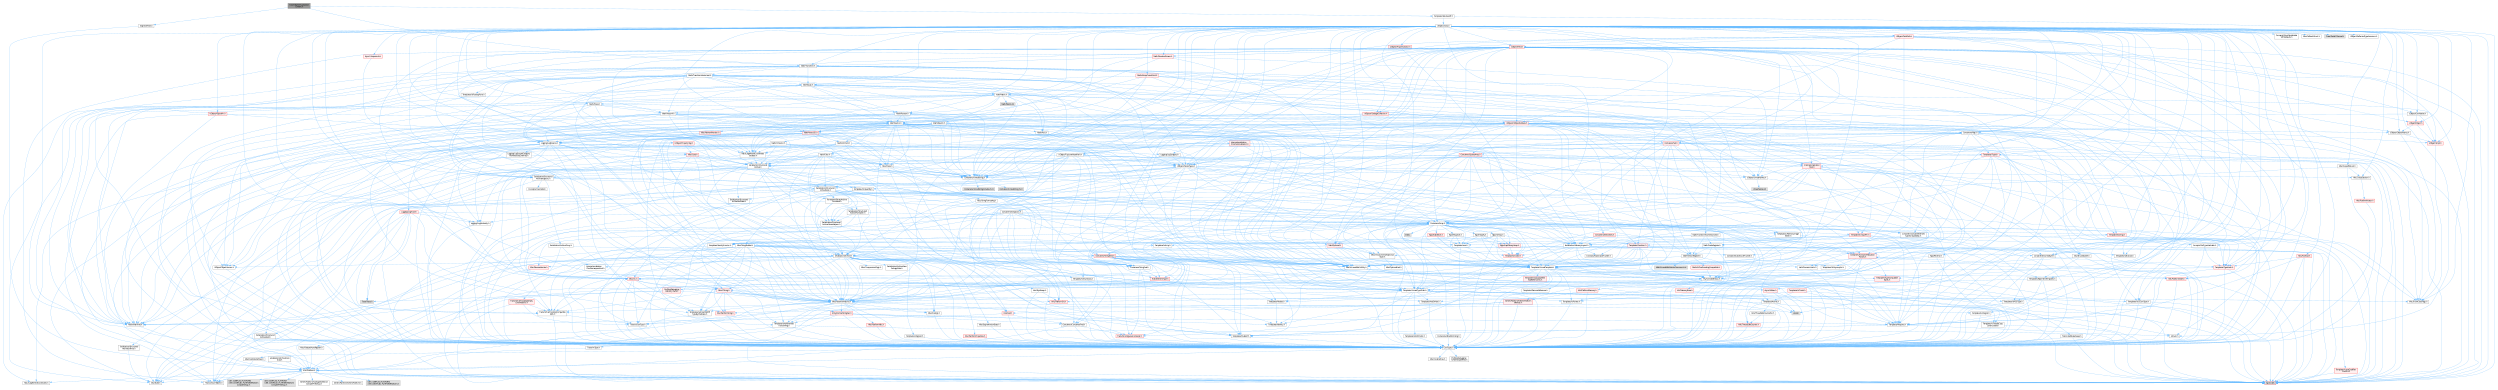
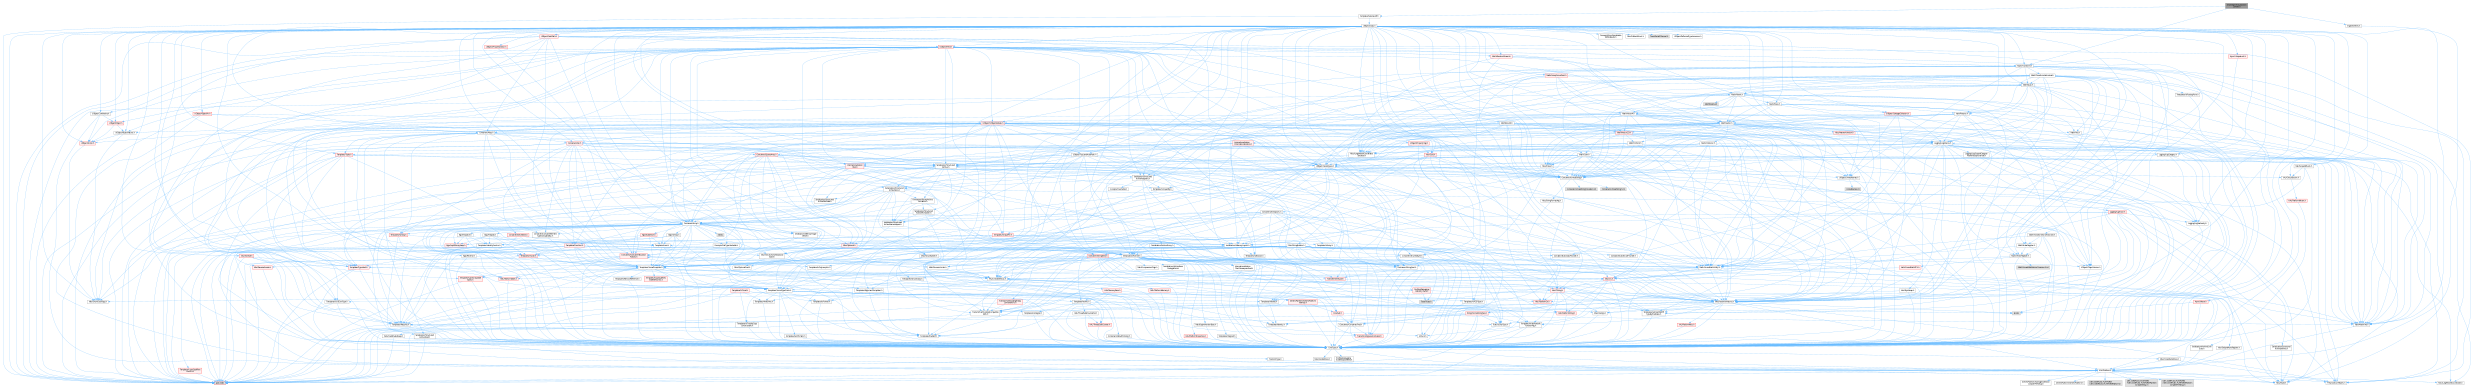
(1706, 268) -> (1910, 268)
(1307, 286) -> (1737, 279)
